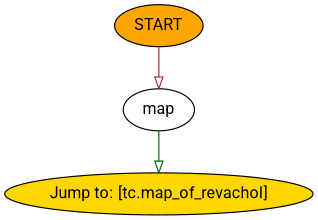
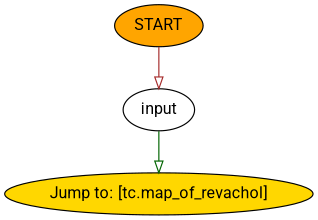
(159, 110) -> (159, 110)
